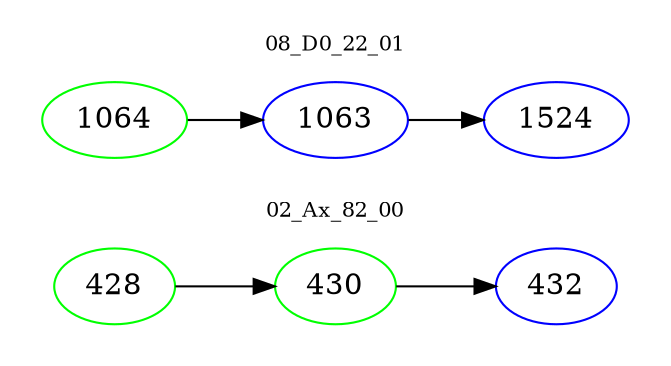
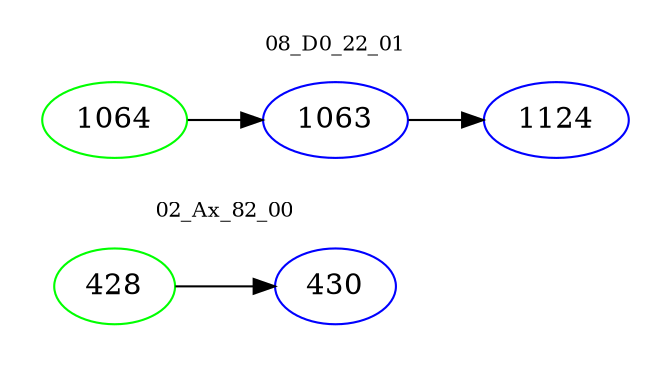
(556, 120) -> (556, 120)
(335, 286) -> (335, 286)
(556, 286) -> none
